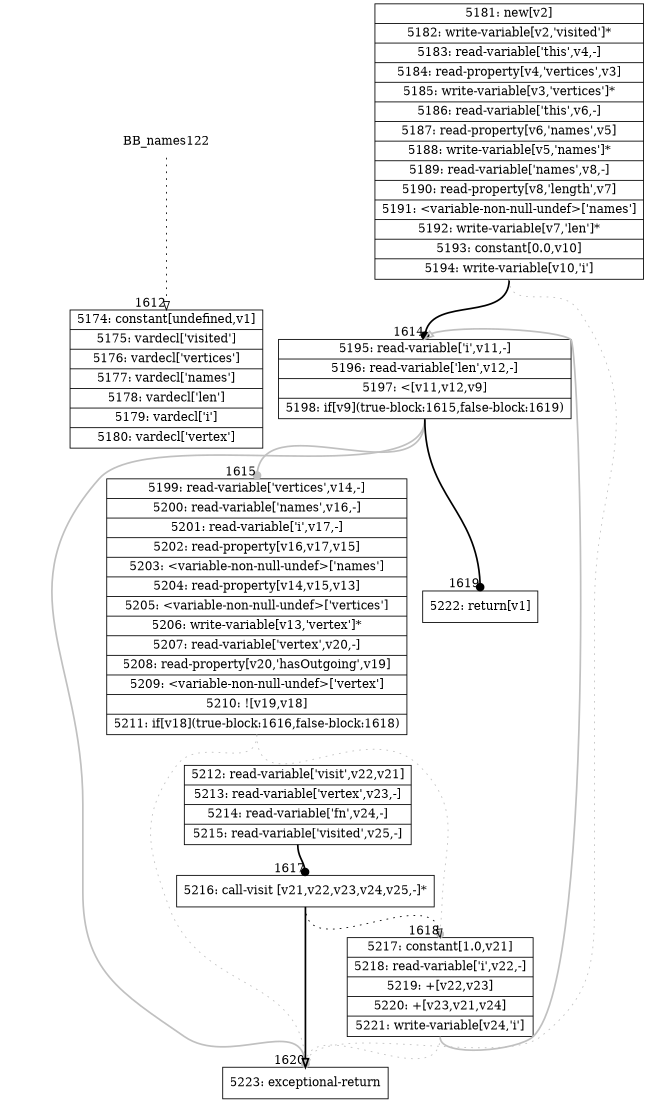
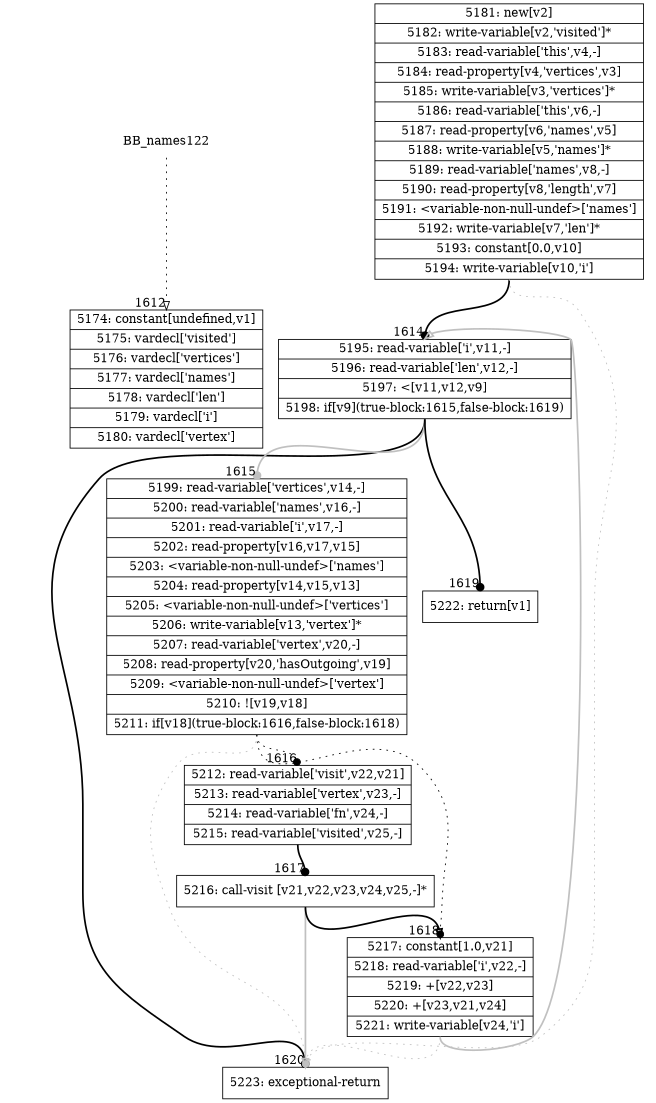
(63, 667) -> (63, 667)
none -> (274, 749)
(414, 762) -> (414, 762)
(369, 923) -> (369, 923)
(305, 983) -> (305, 983)
